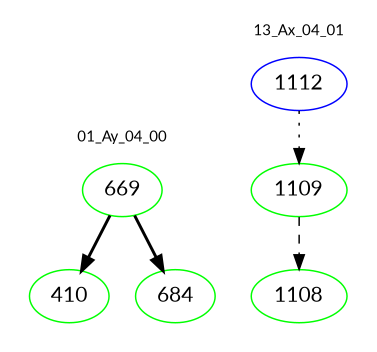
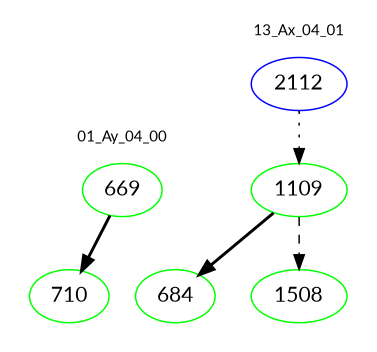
(299, 84) -> (299, 84)
(145, 237) -> (249, 234)
(69, 296) -> (69, 296)
(299, 296) -> (299, 296)
